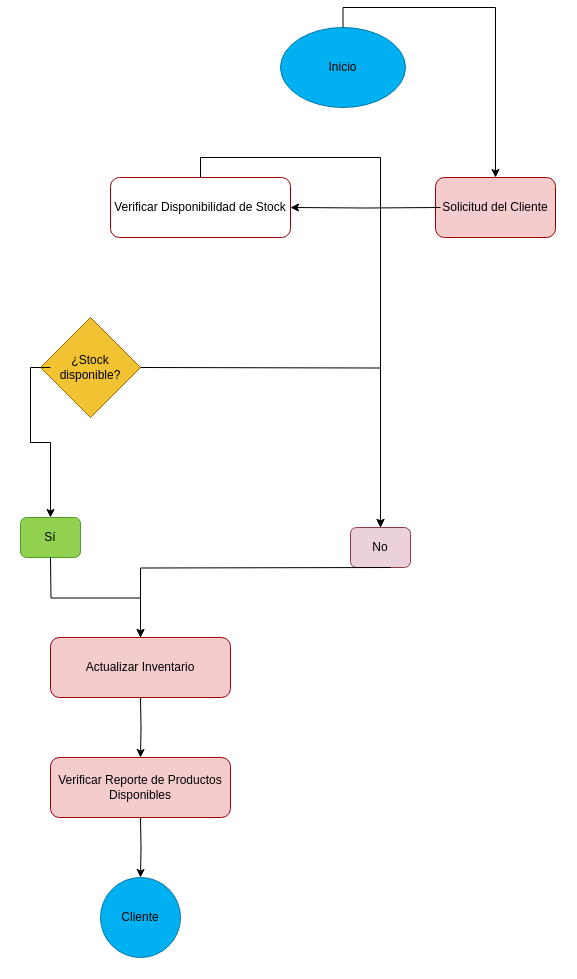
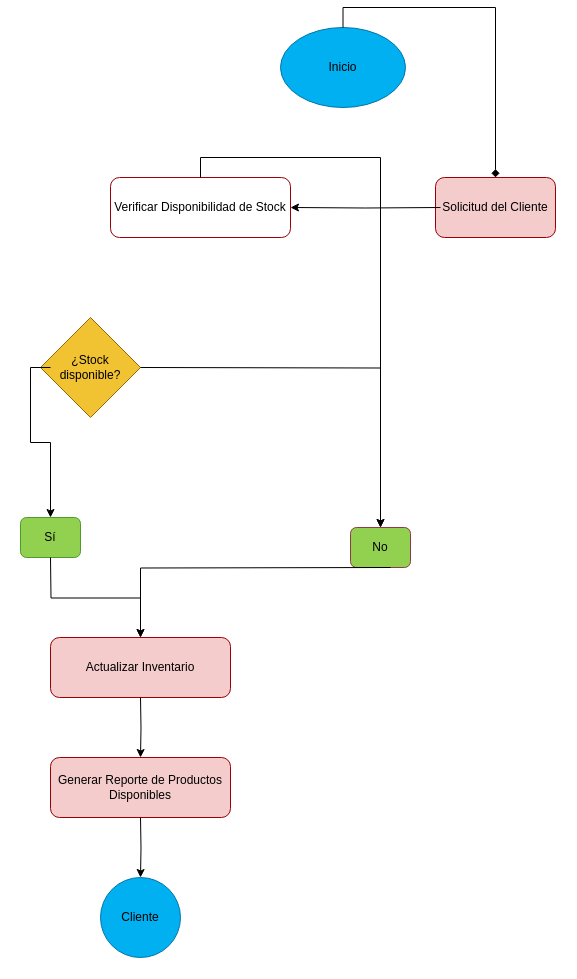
(496, 169) -> (496, 168)
(381, 548) -> (381, 548)
(141, 788) -> (141, 788)
